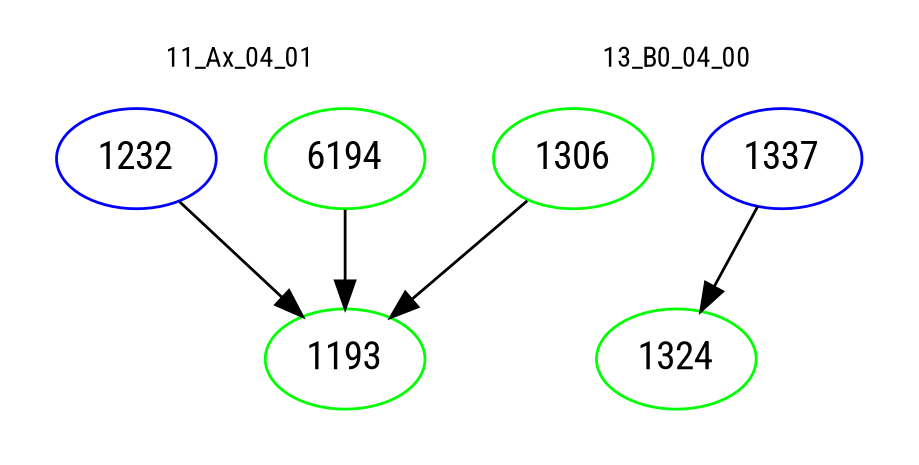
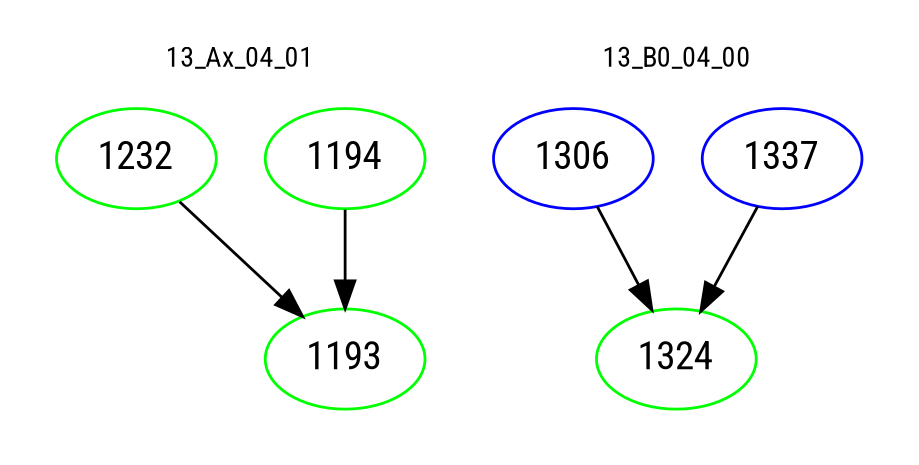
(241, 60) -> (241, 60)
(136, 159) -> (136, 159)
(345, 159) -> (345, 159)
(573, 159) -> (573, 159)
(490, 233) -> (618, 246)
